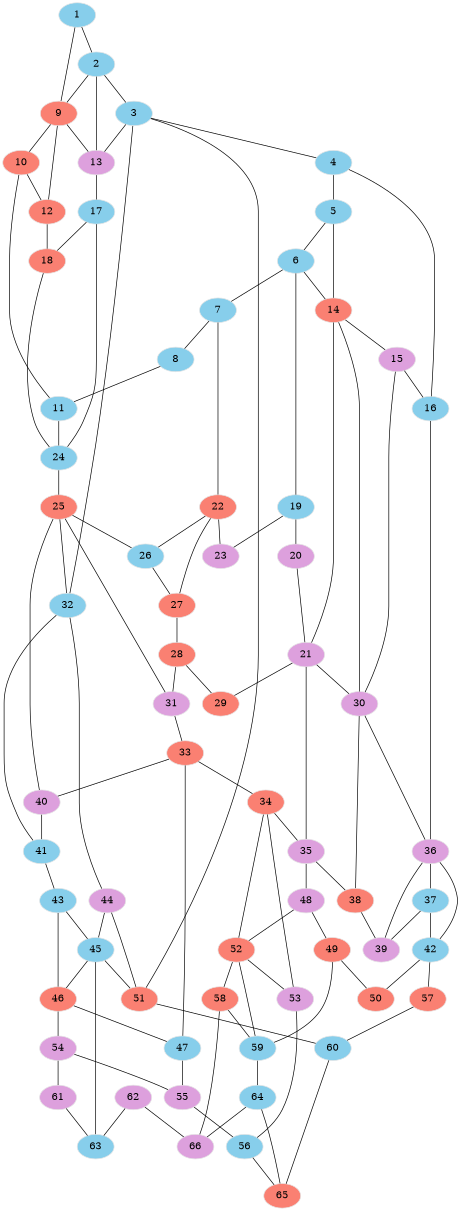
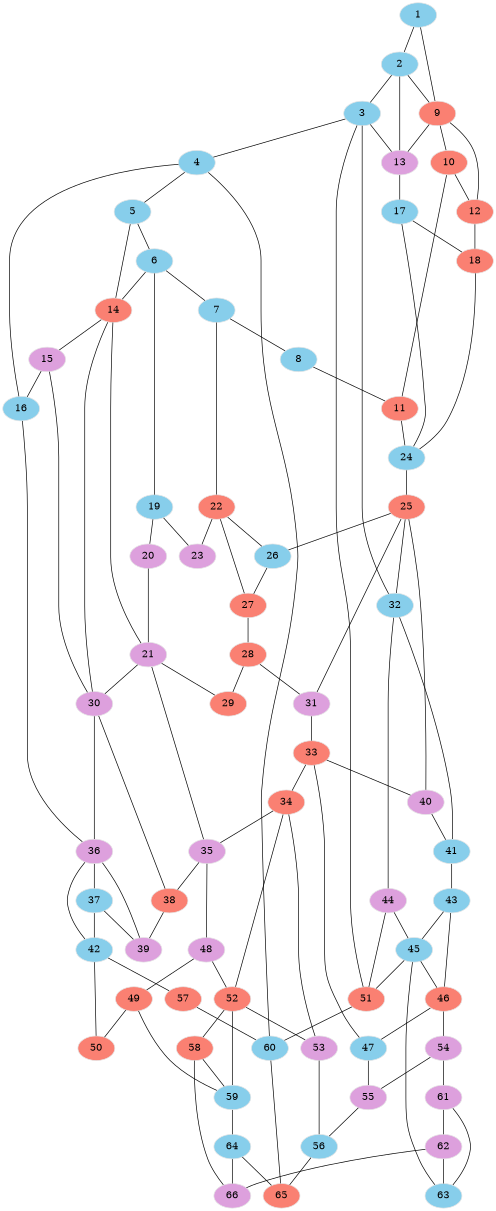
(59, 409) -> (400, 409)
none -> (295, 595)
none -> (443, 1122)
